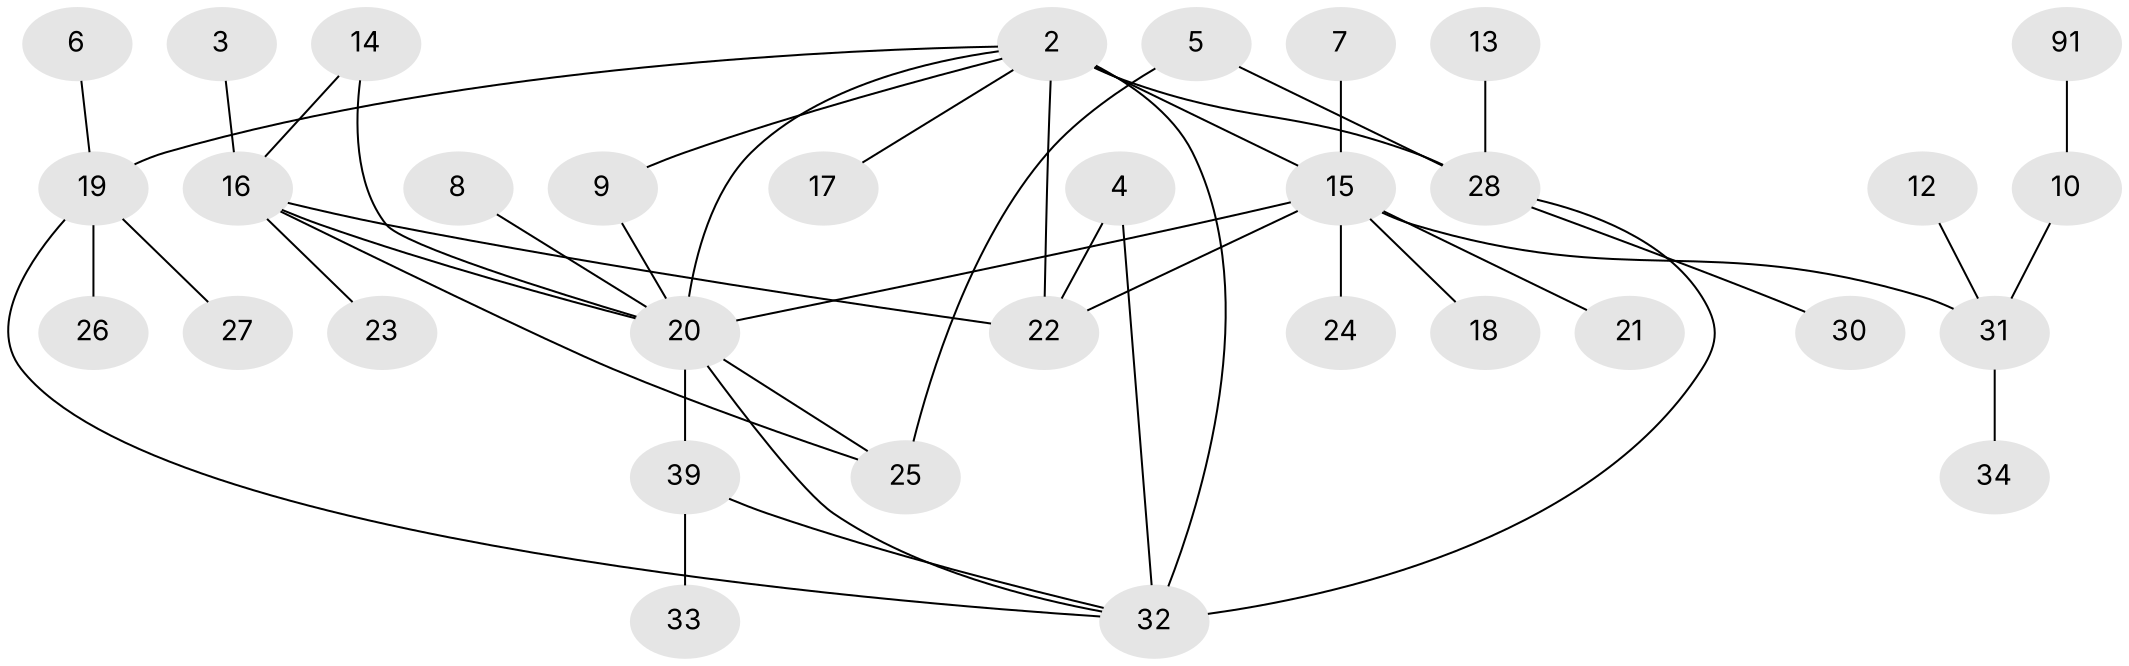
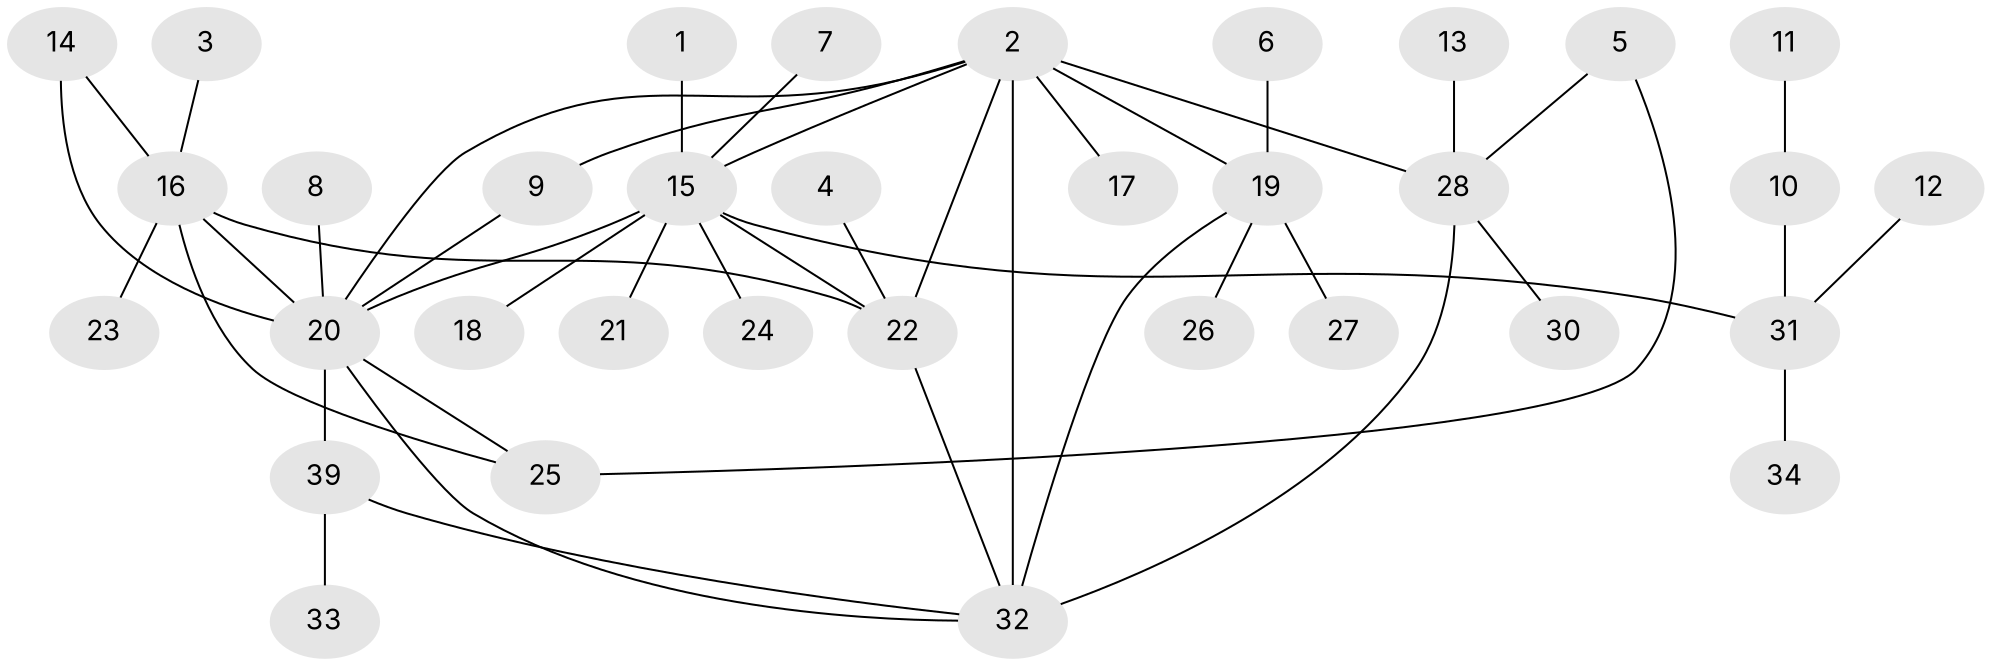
none -> (682, 44)
(2067, 44) -> (1785, 44)
(1137, 405) -> (958, 477)
